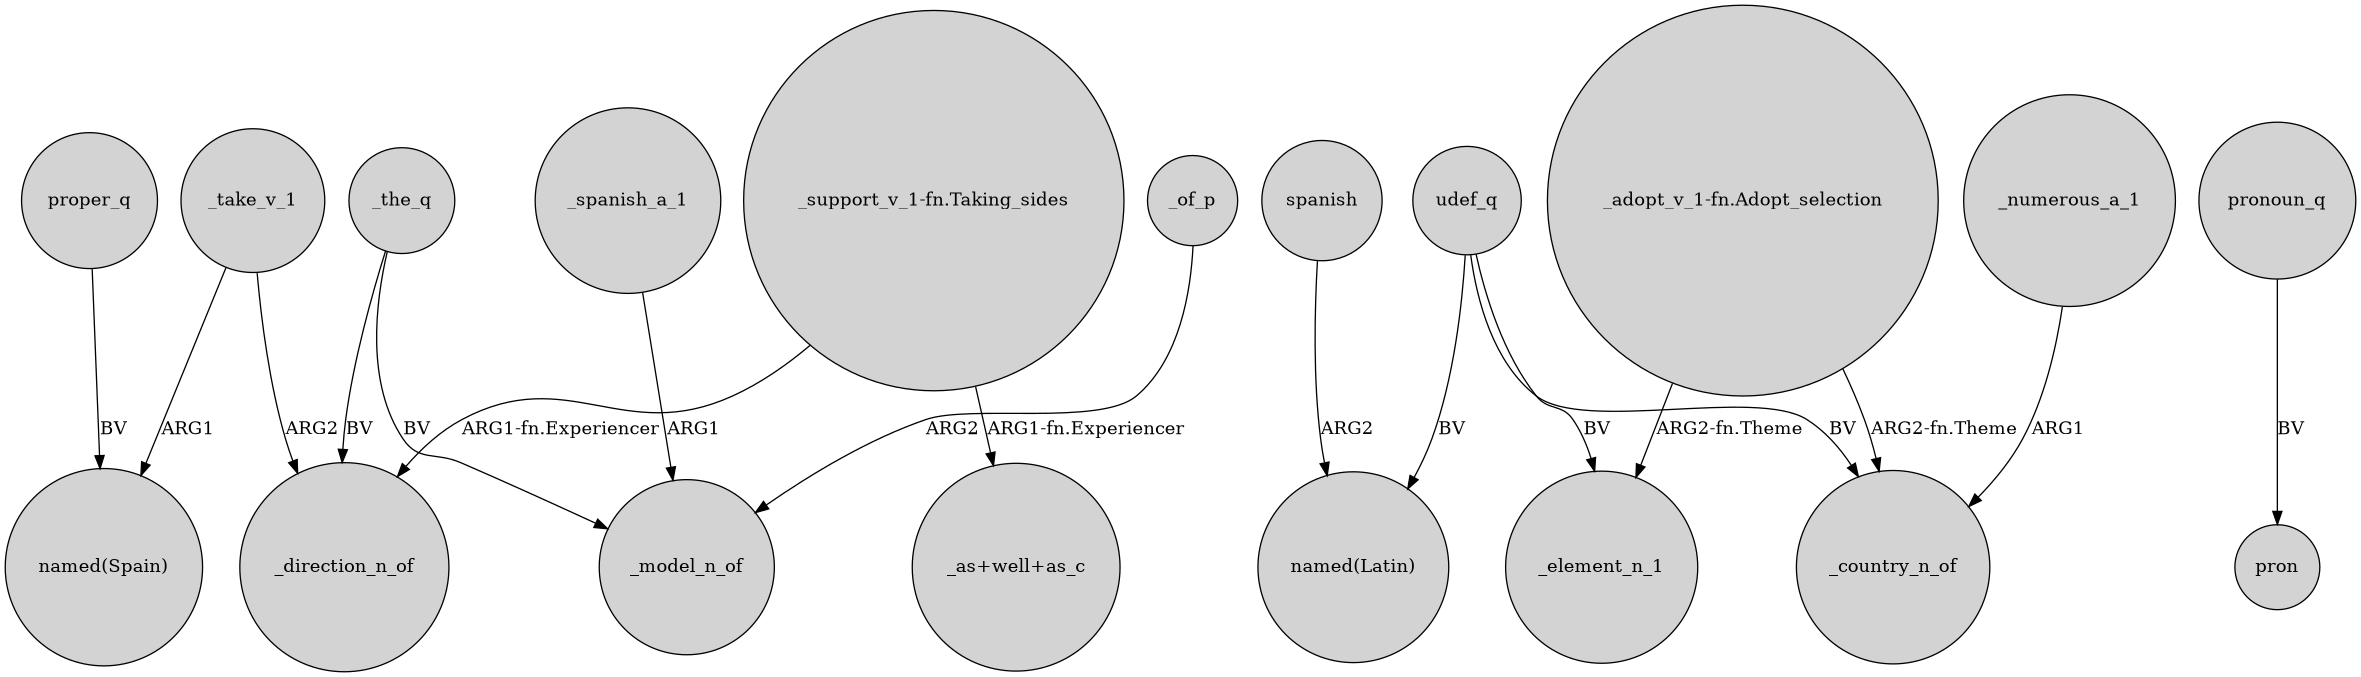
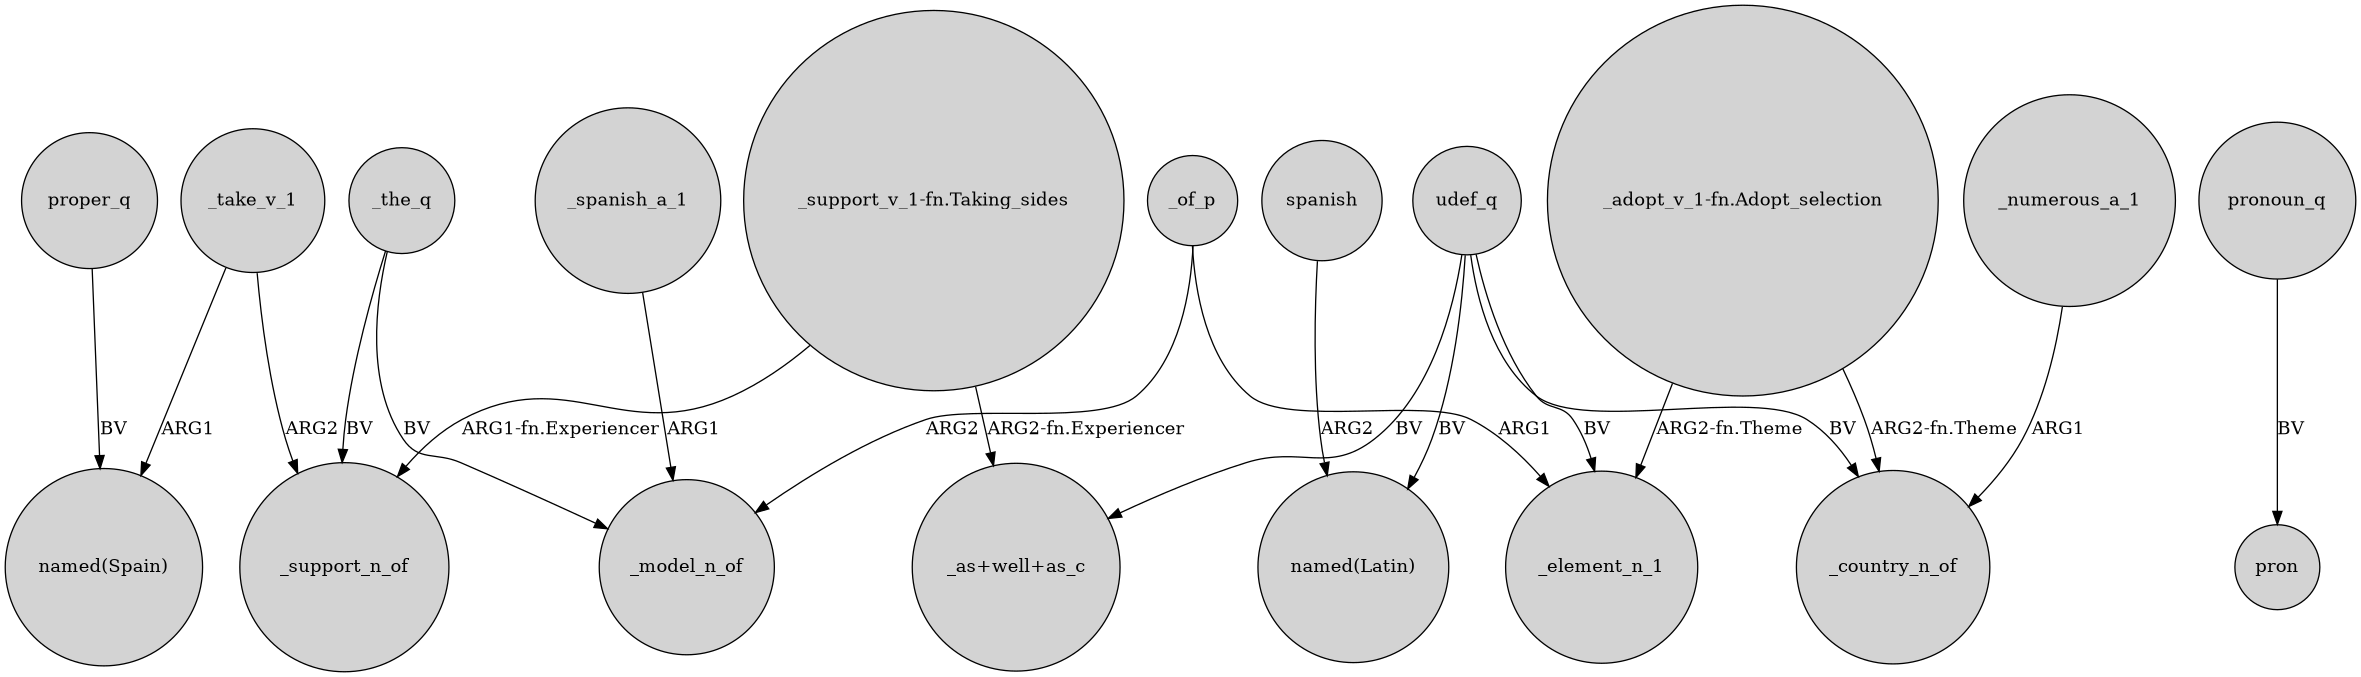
none -> (1334, 411)
(1086, 429) -> (1086, 429)
none -> (1348, 453)
(344, 567) -> (344, 567)
